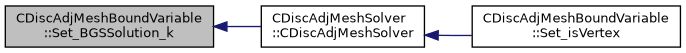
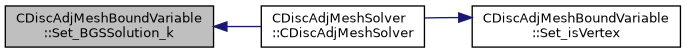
(455, 35) -> (442, 18)
